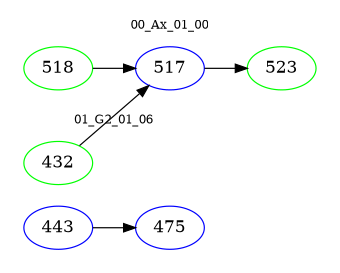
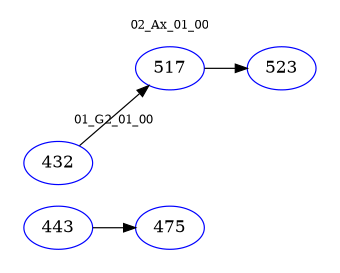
(170, 26) -> (170, 26)
(58, 68) -> none
(282, 68) -> (282, 68)
(114, 120) -> (114, 120)
(58, 163) -> (58, 163)
